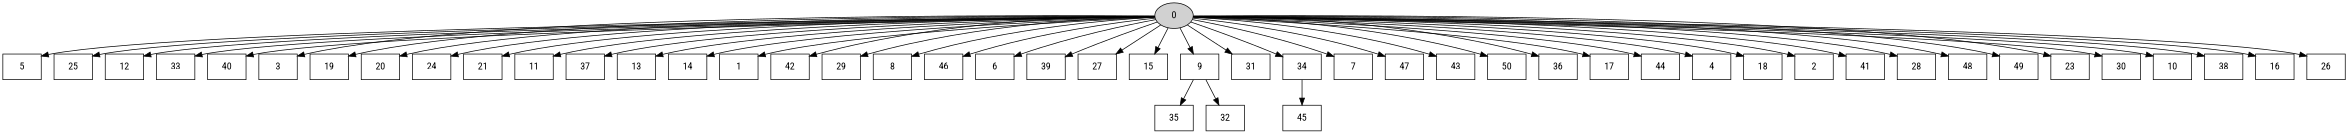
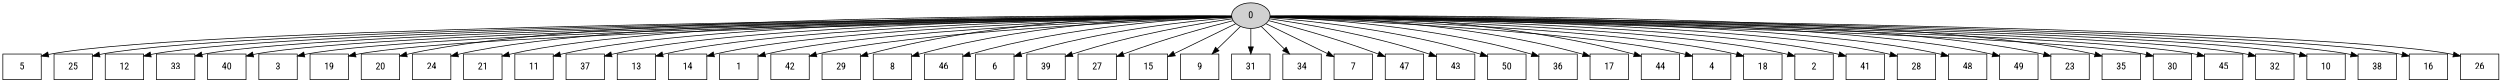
(1188, 89) -> (1683, 21)
(1211, 89) -> (1760, 27)
(1302, 89) -> (1734, 27)
